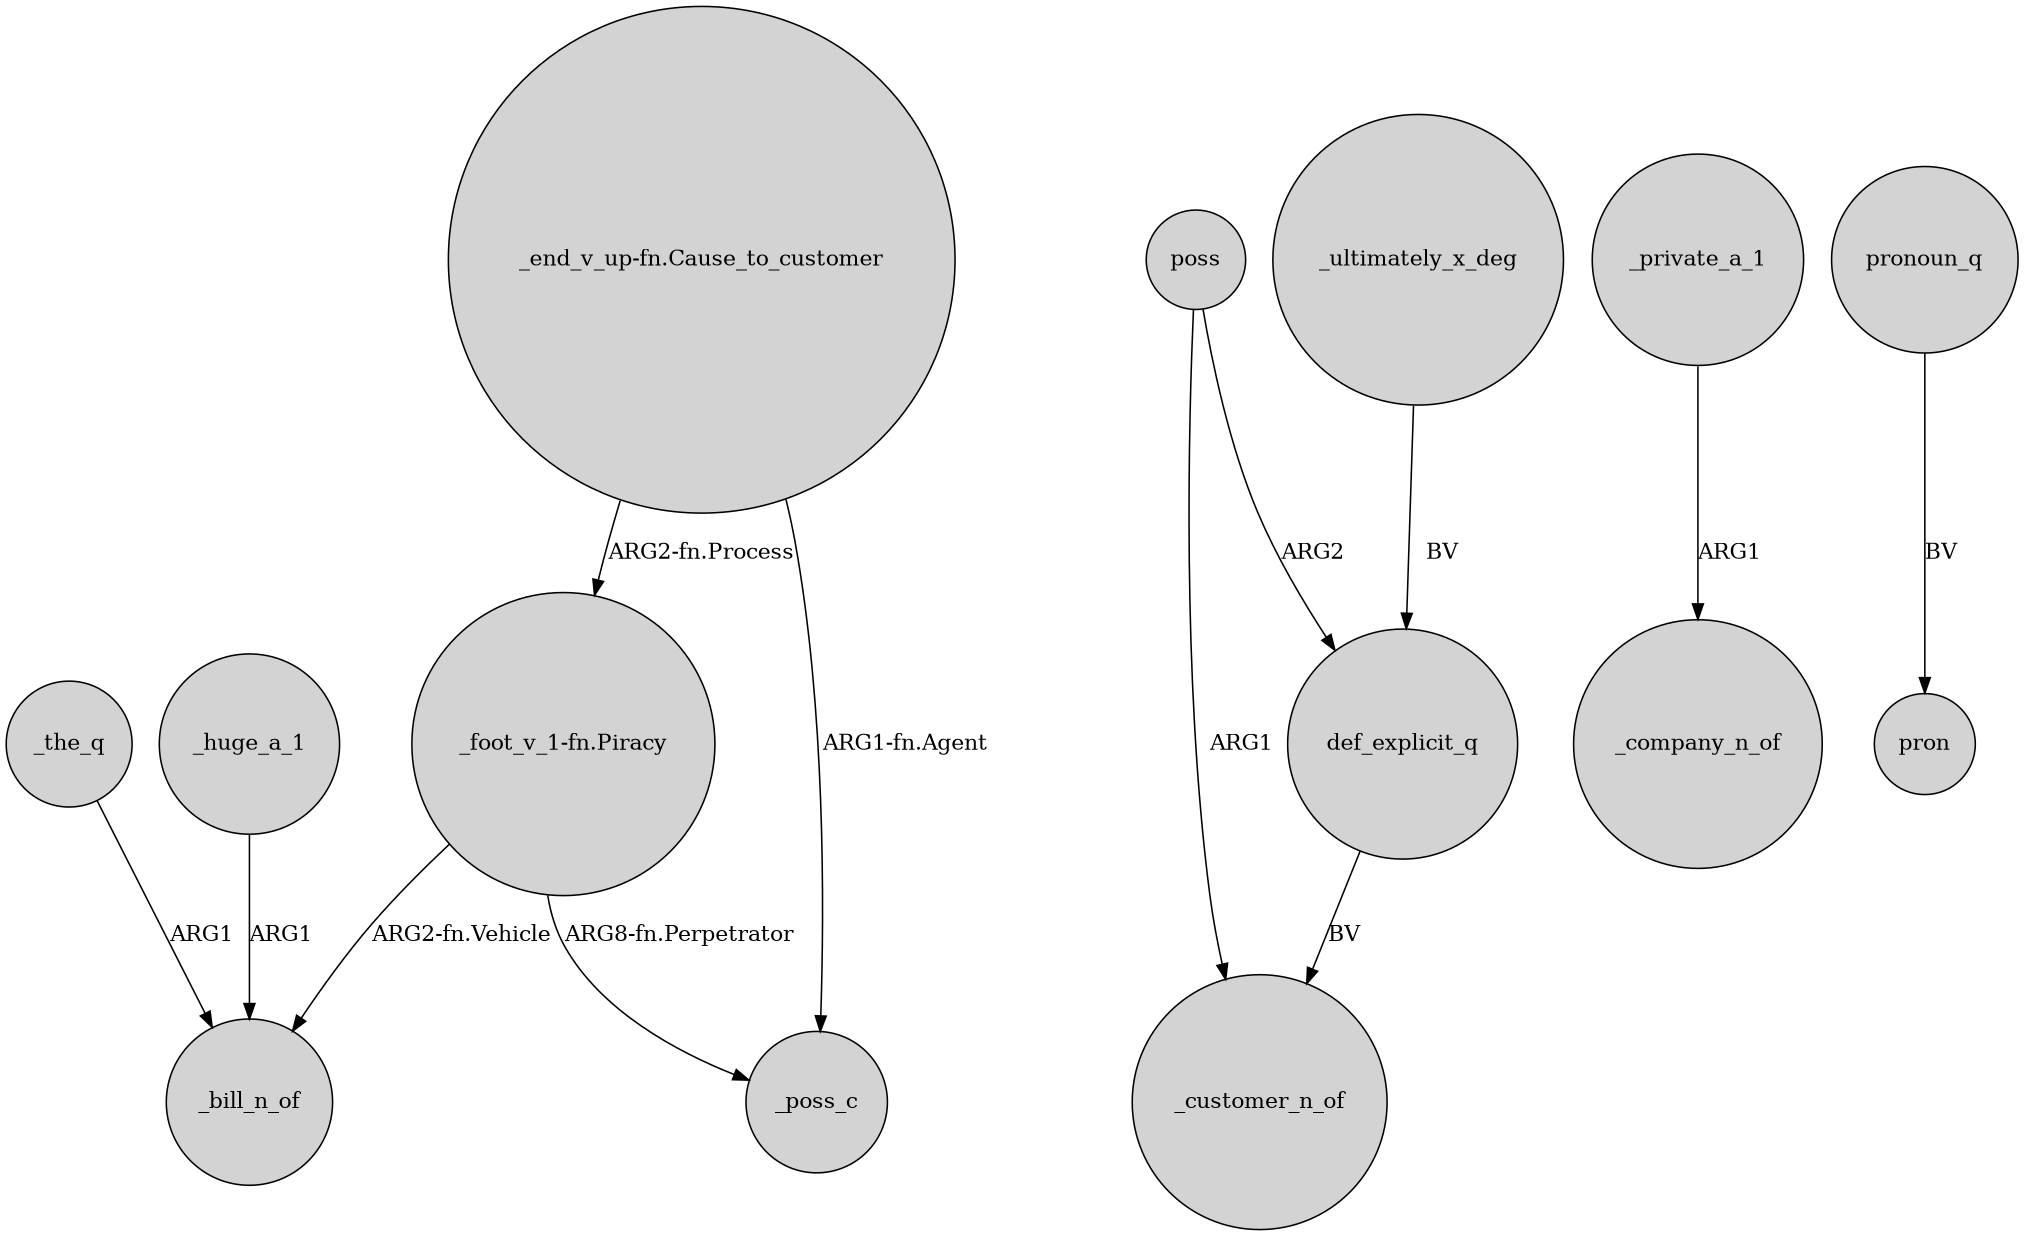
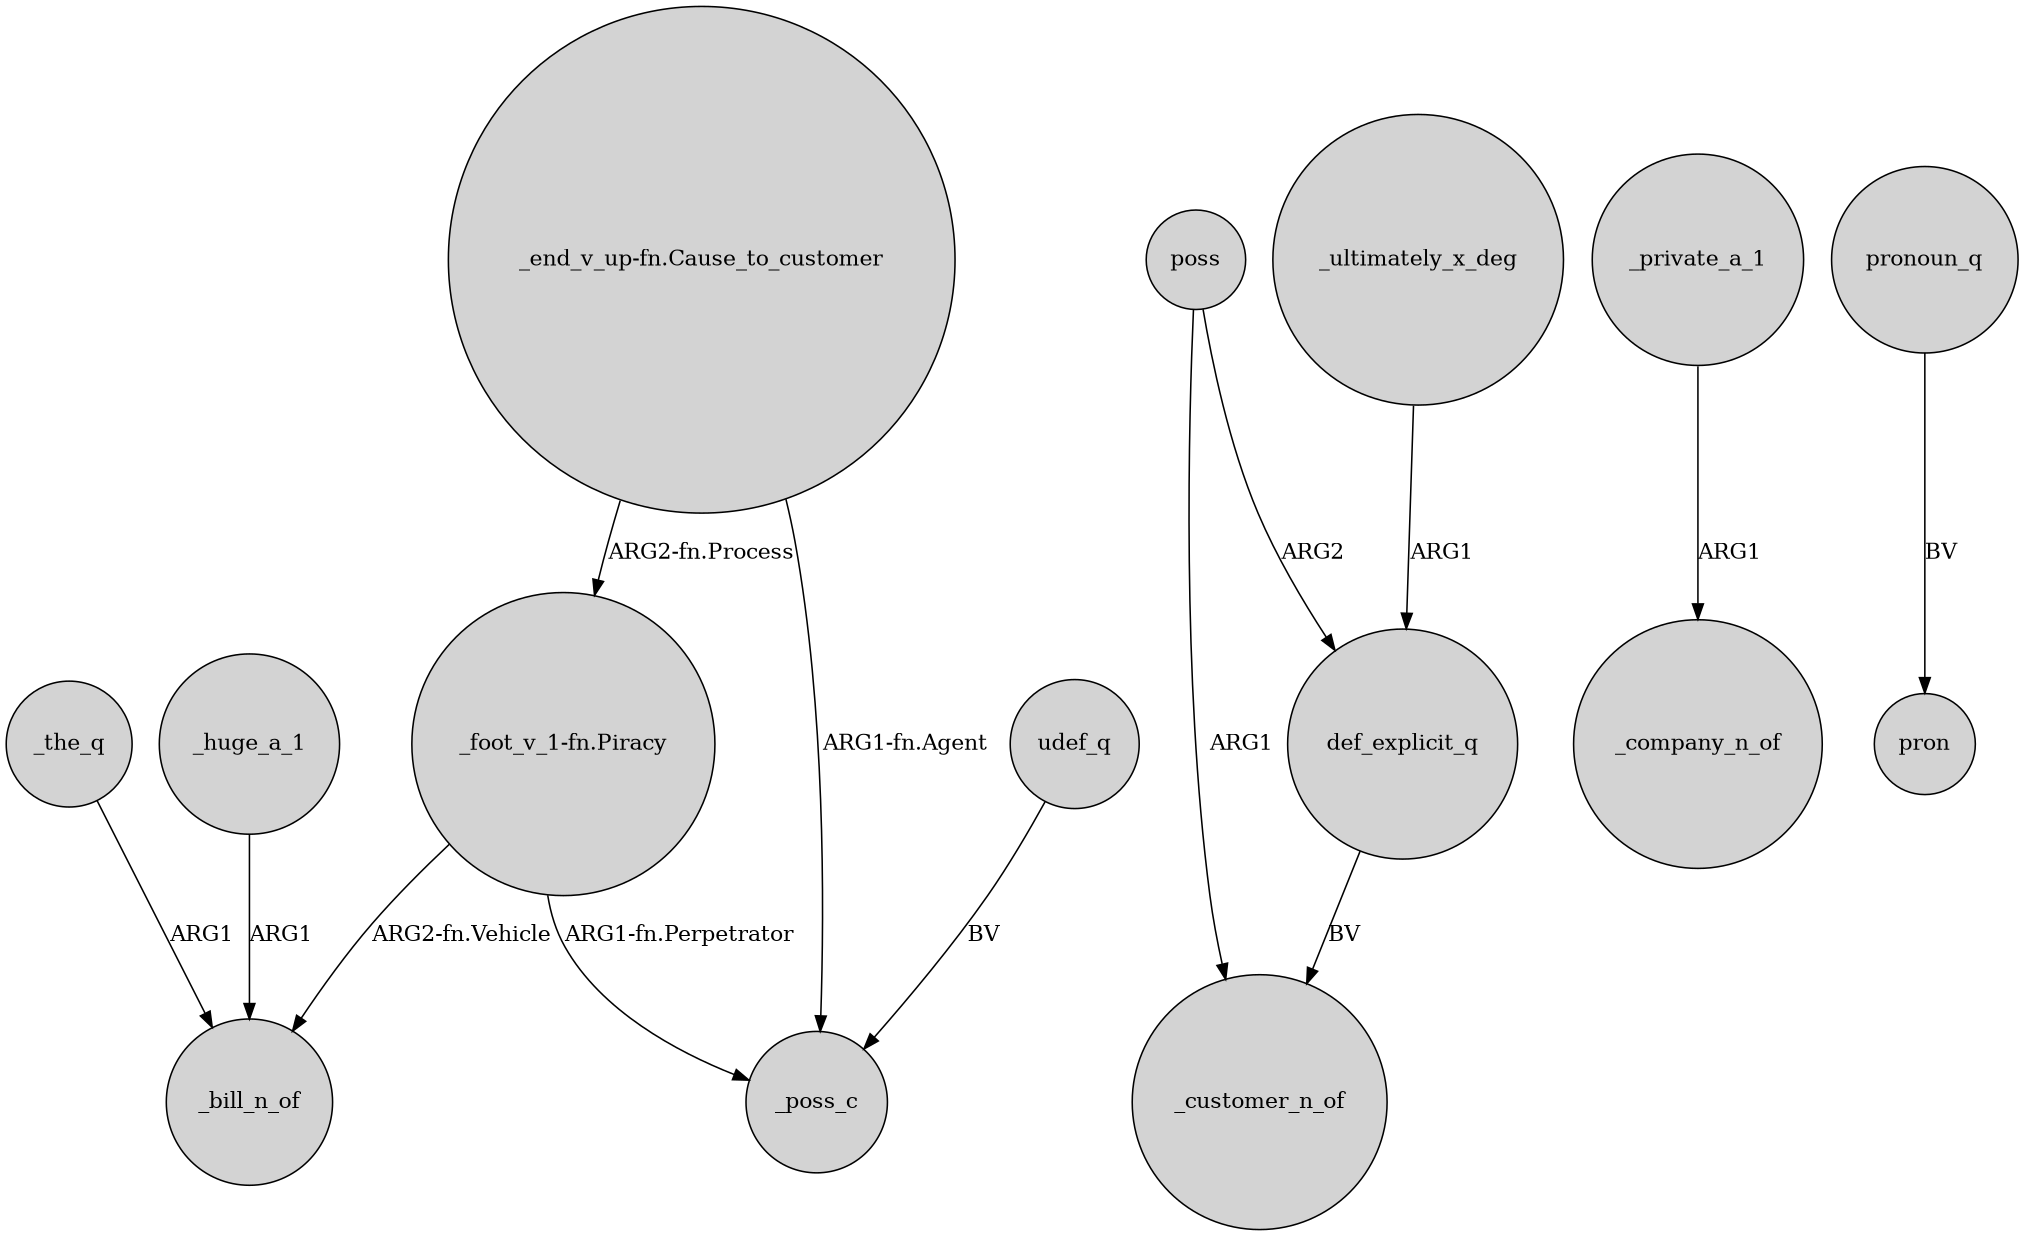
(1442, 553) -> (1442, 553)
none -> (1075, 744)
(680, 935) -> (680, 935)
